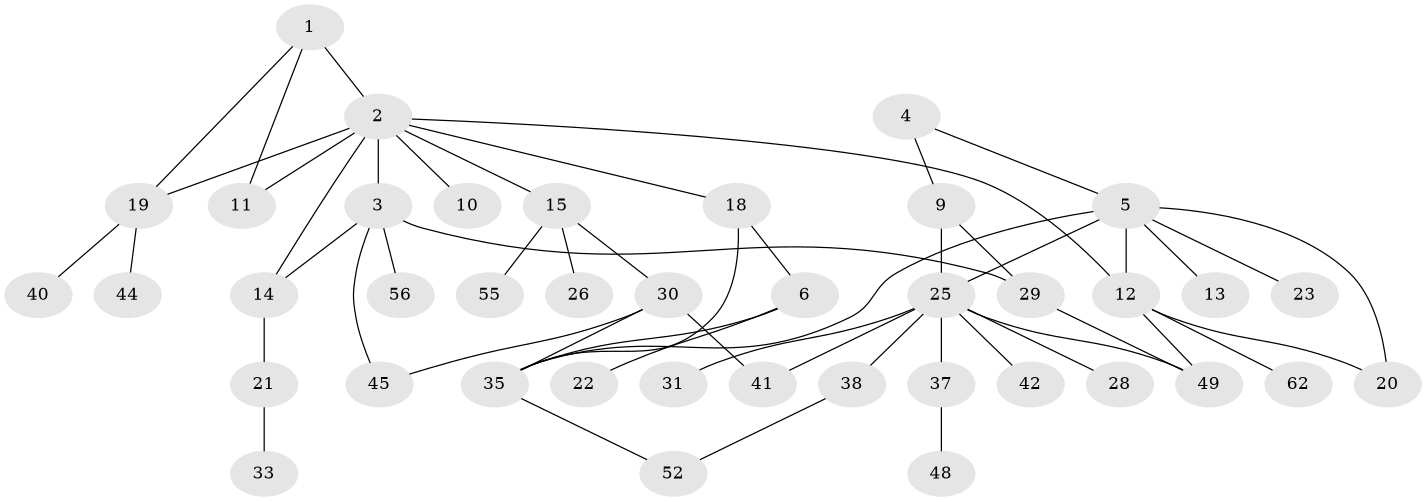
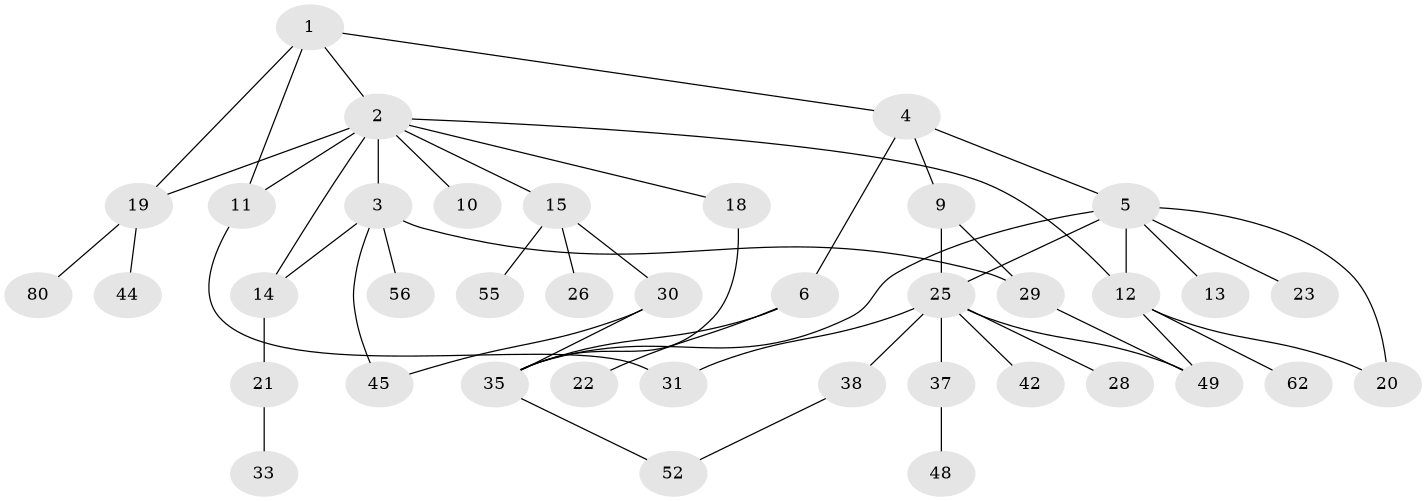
none -> (608, 72)
(775, 255) -> (856, 206)
(38, 295) -> (38, 295)
none -> (382, 356)
(763, 384) -> none
